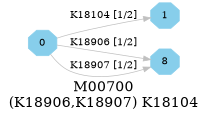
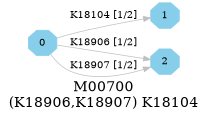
(165, 62) -> (165, 62)
